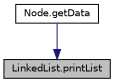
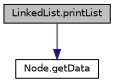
(57, 36) -> (57, 36)
